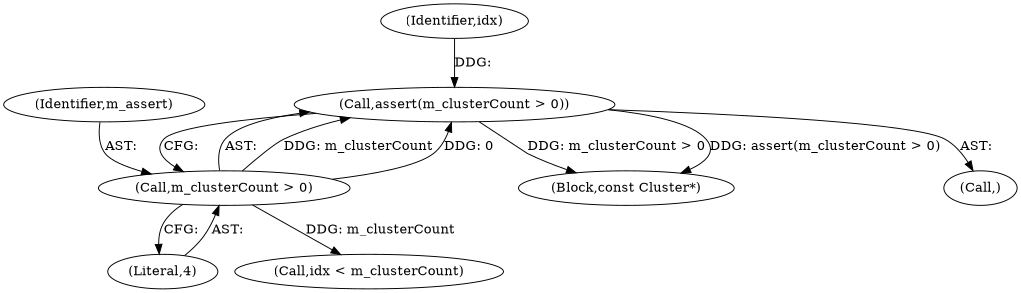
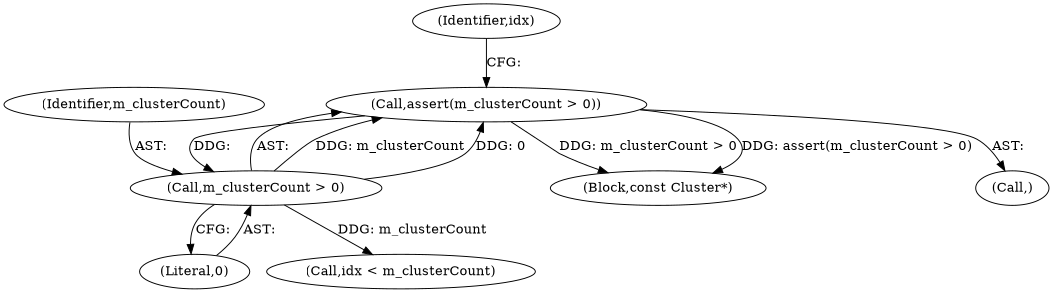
(475, 63) -> (506, 63)
(104, 105) -> (134, 105)
(183, 146) -> (214, 146)
(163, 272) -> (195, 272)
